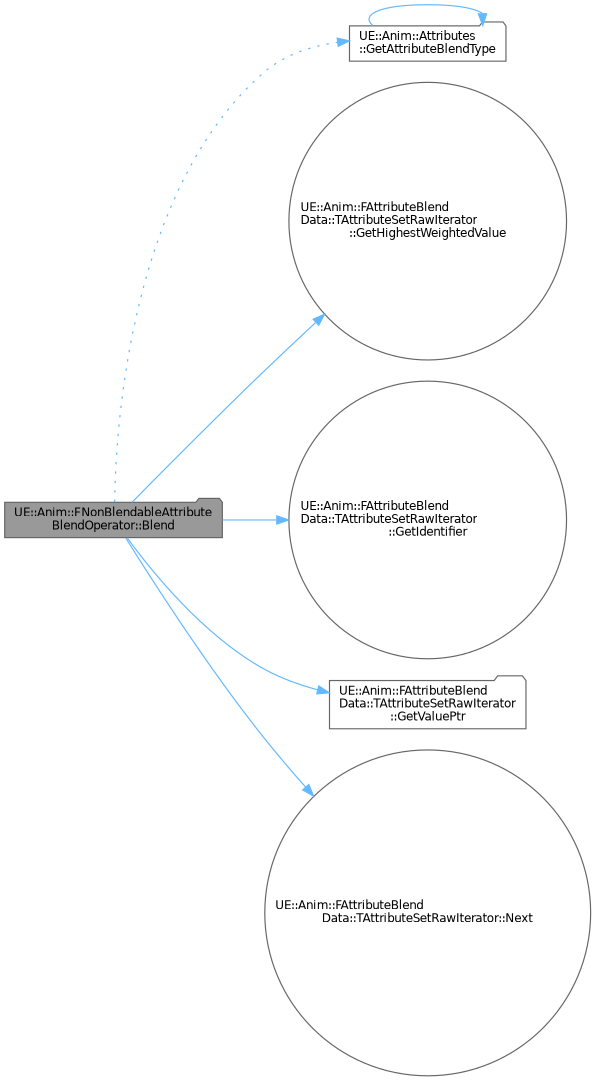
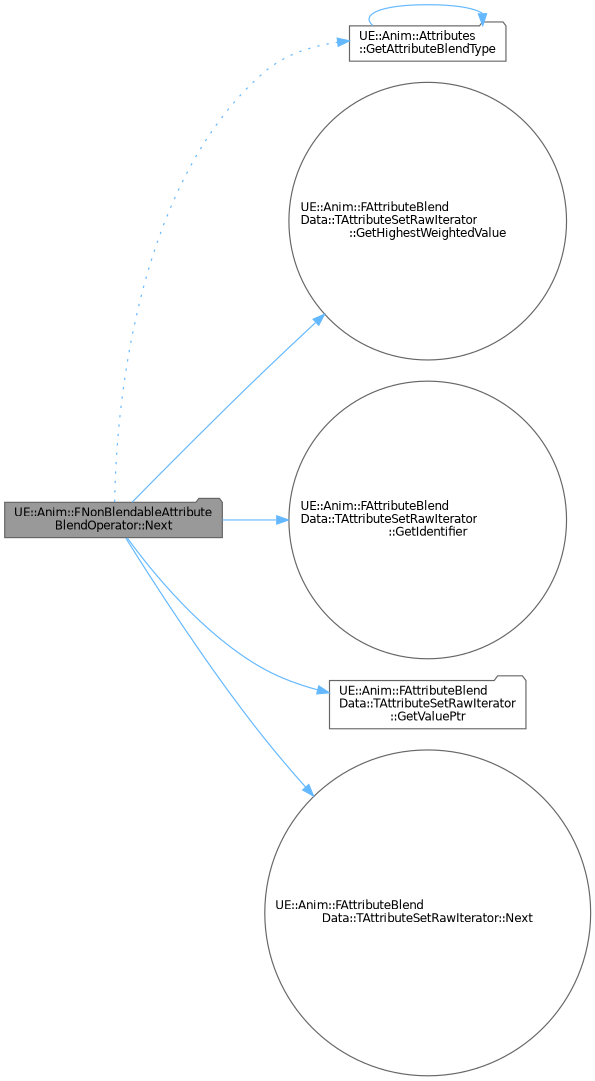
(114, 520) -> (114, 520)
